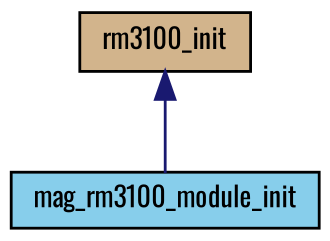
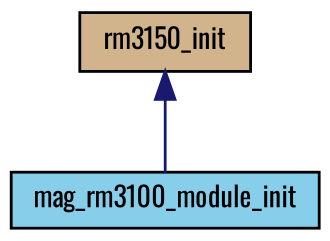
(165, 42) -> (165, 42)
